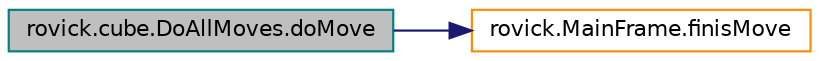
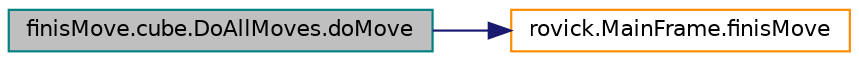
(201, 31) -> (221, 31)
